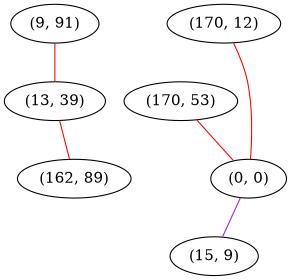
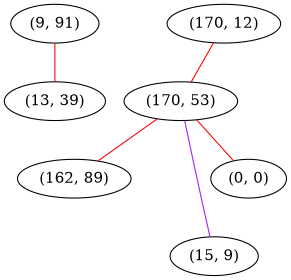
(250, 100) -> (202, 63)
(65, 140) -> (128, 140)
(232, 217) -> (197, 179)
